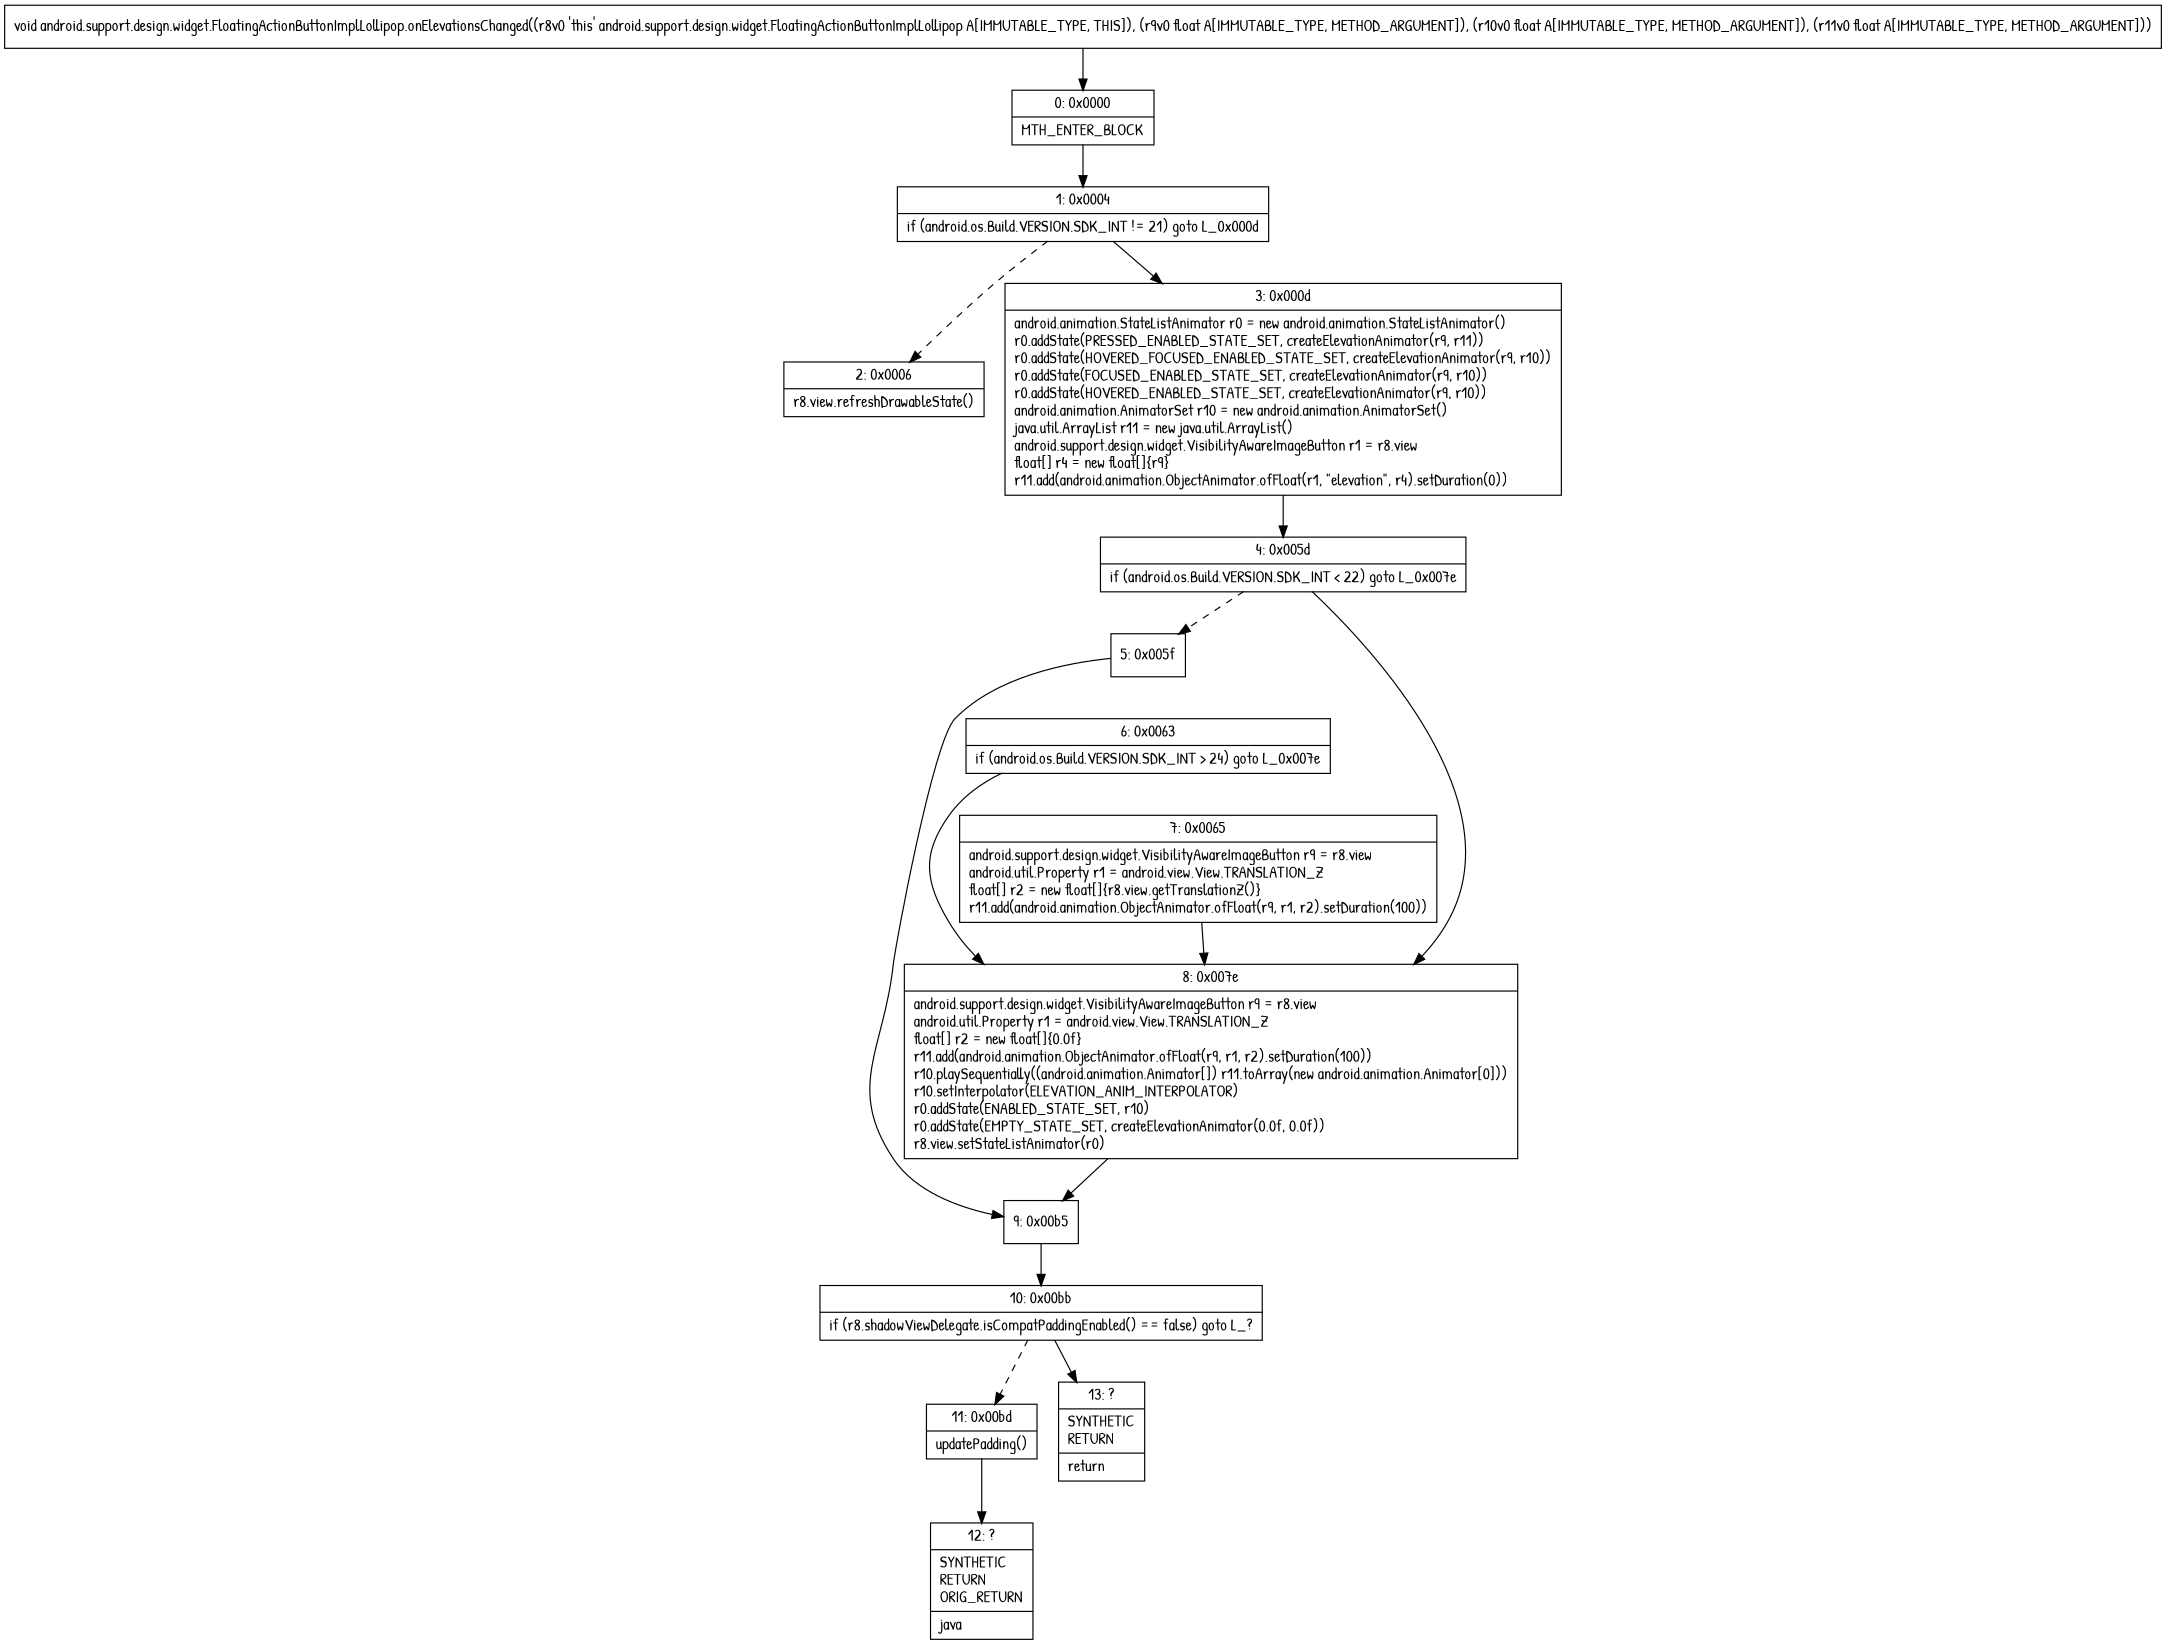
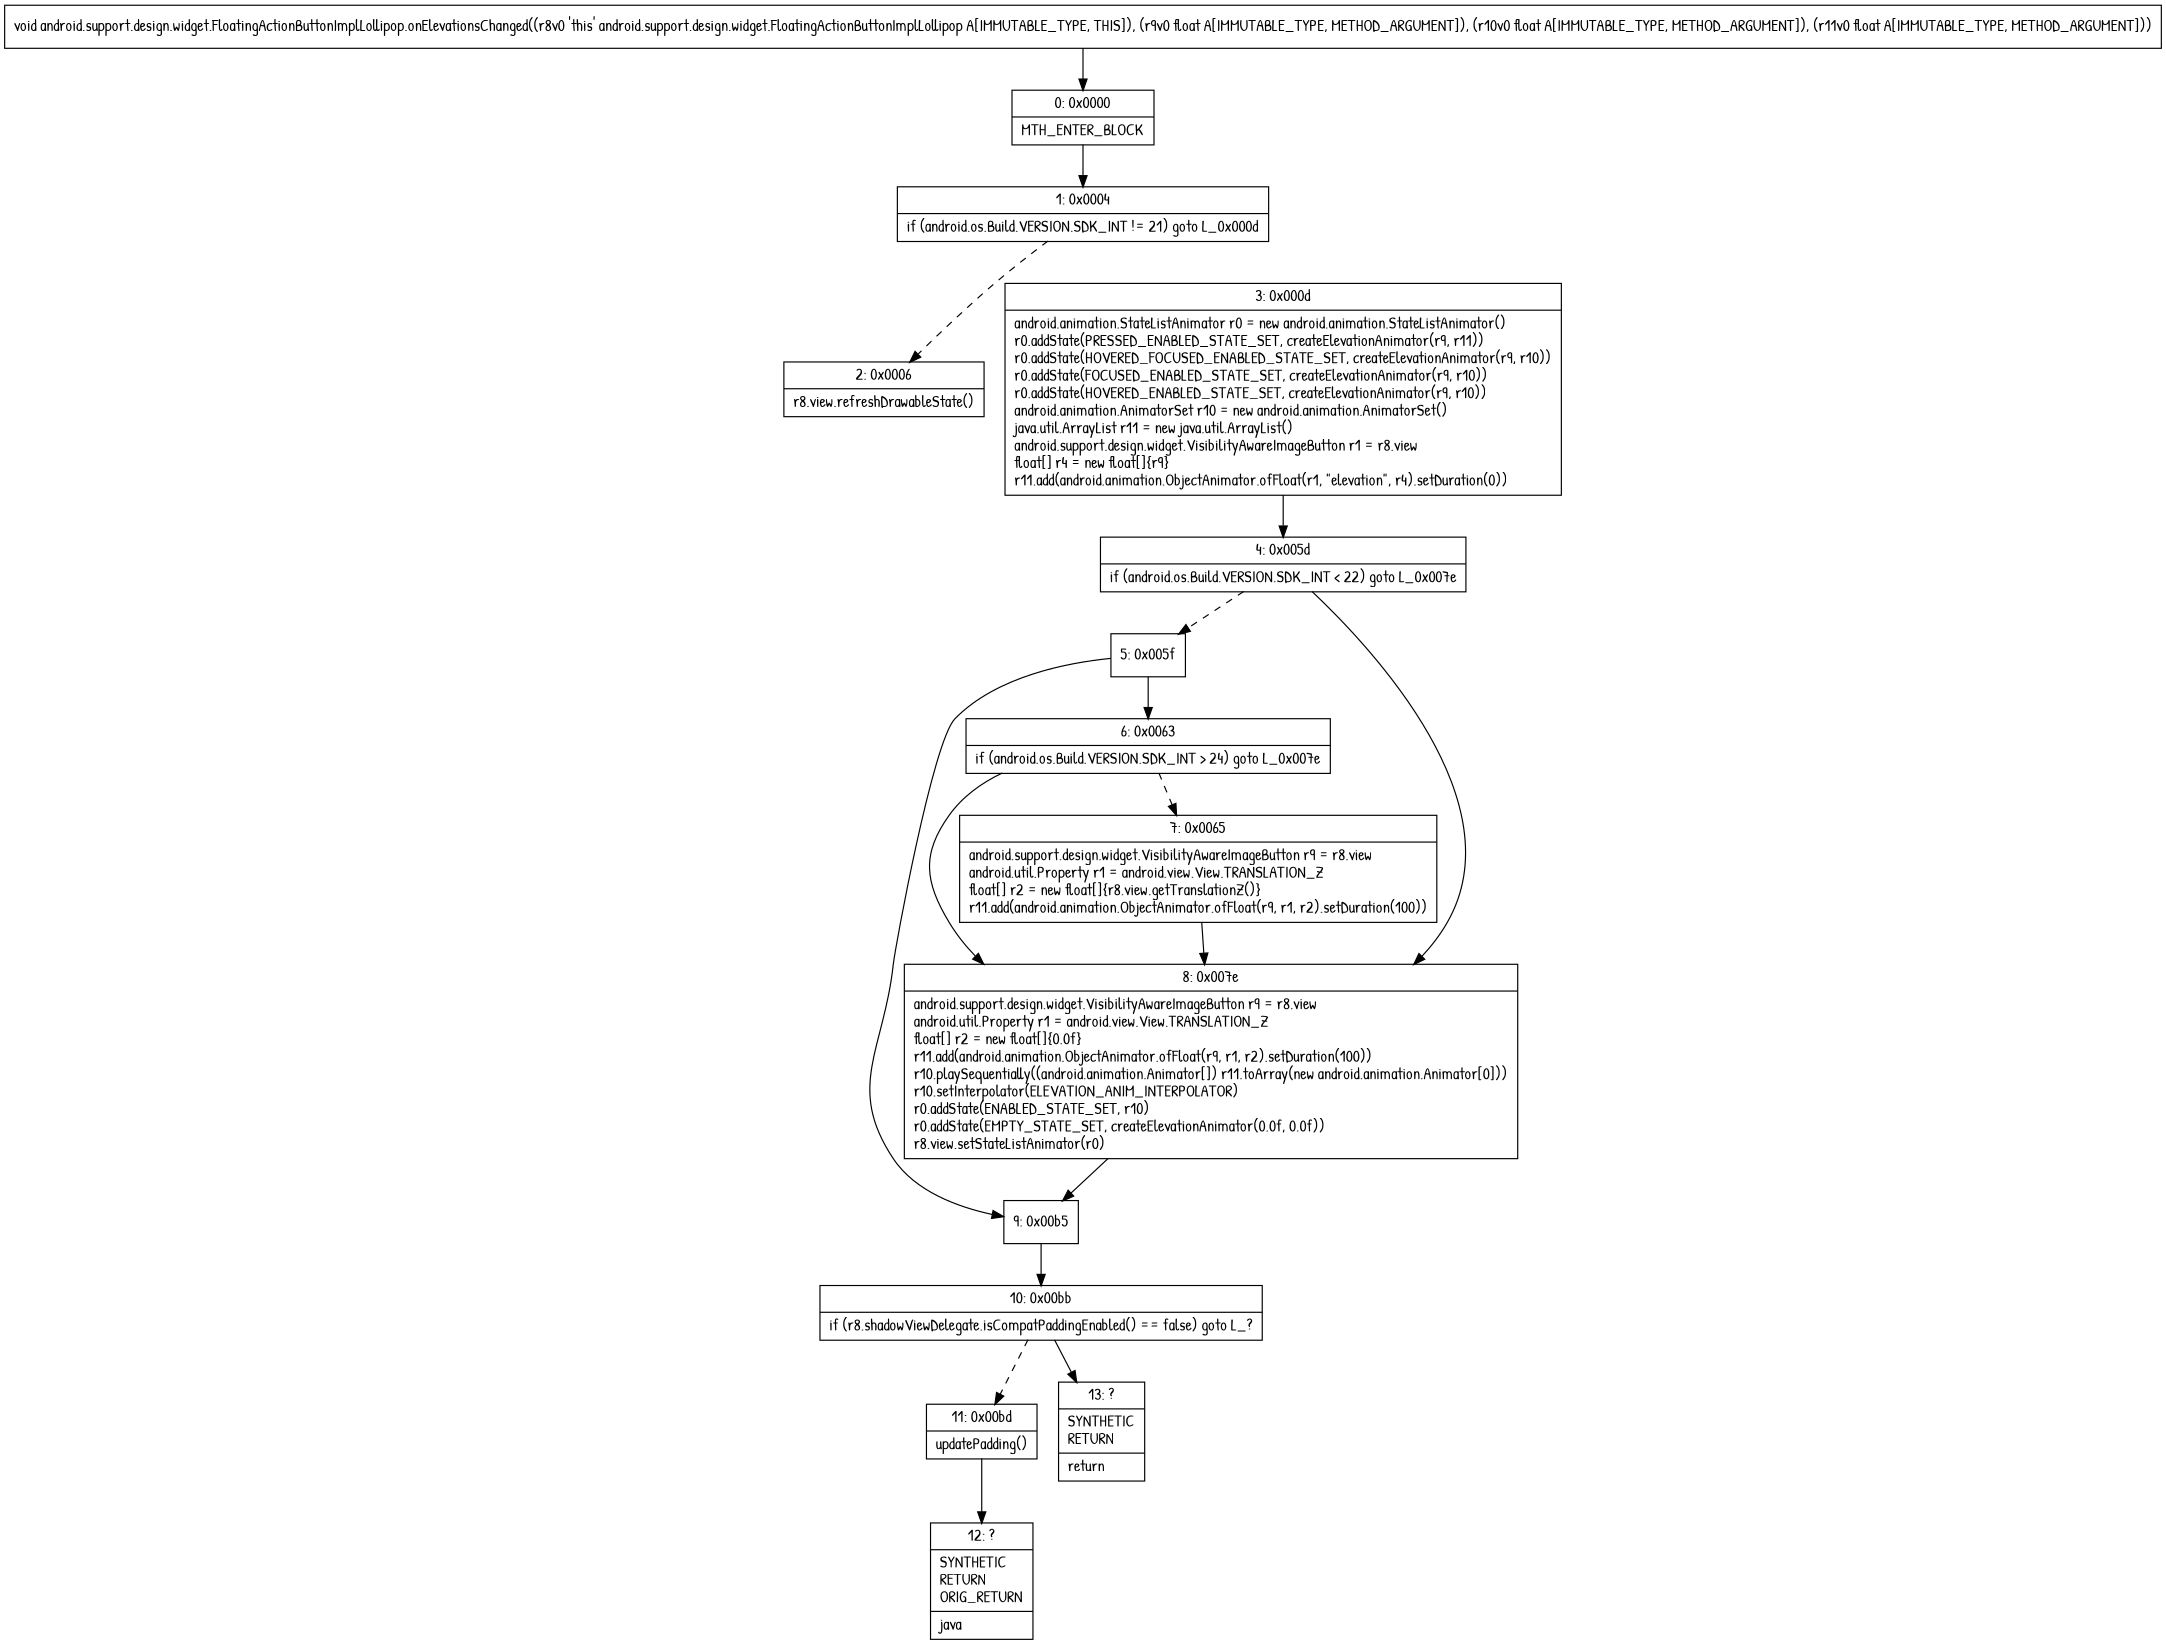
(1133, 259) -> none
none -> (1148, 692)
none -> (1166, 789)
